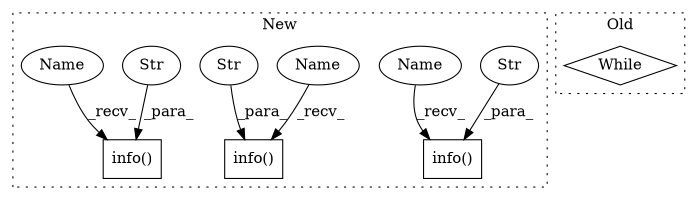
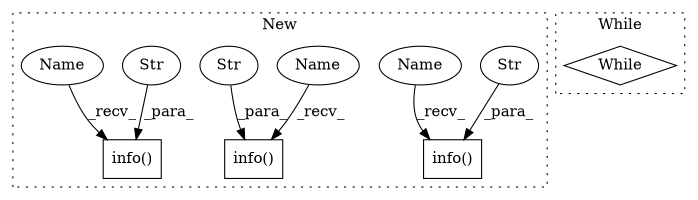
(620, 25) -> (620, 25)
